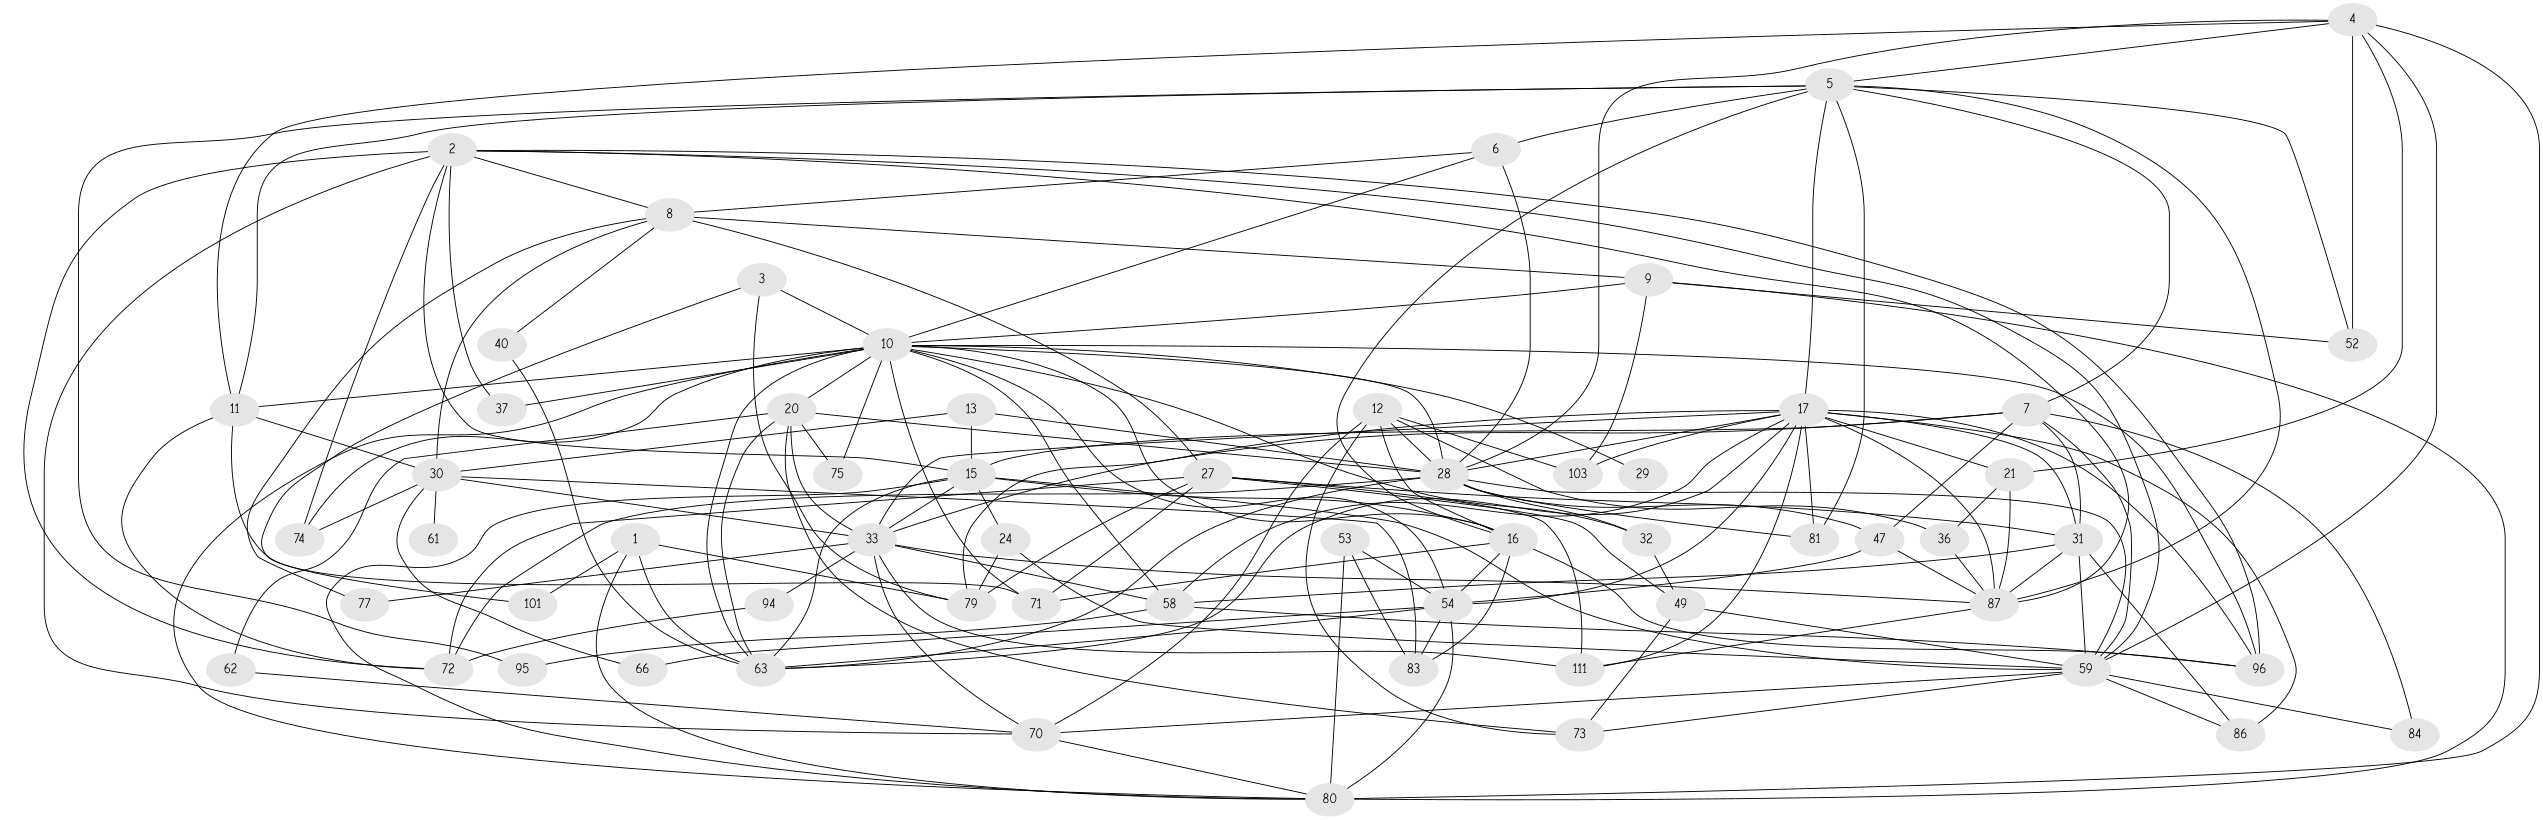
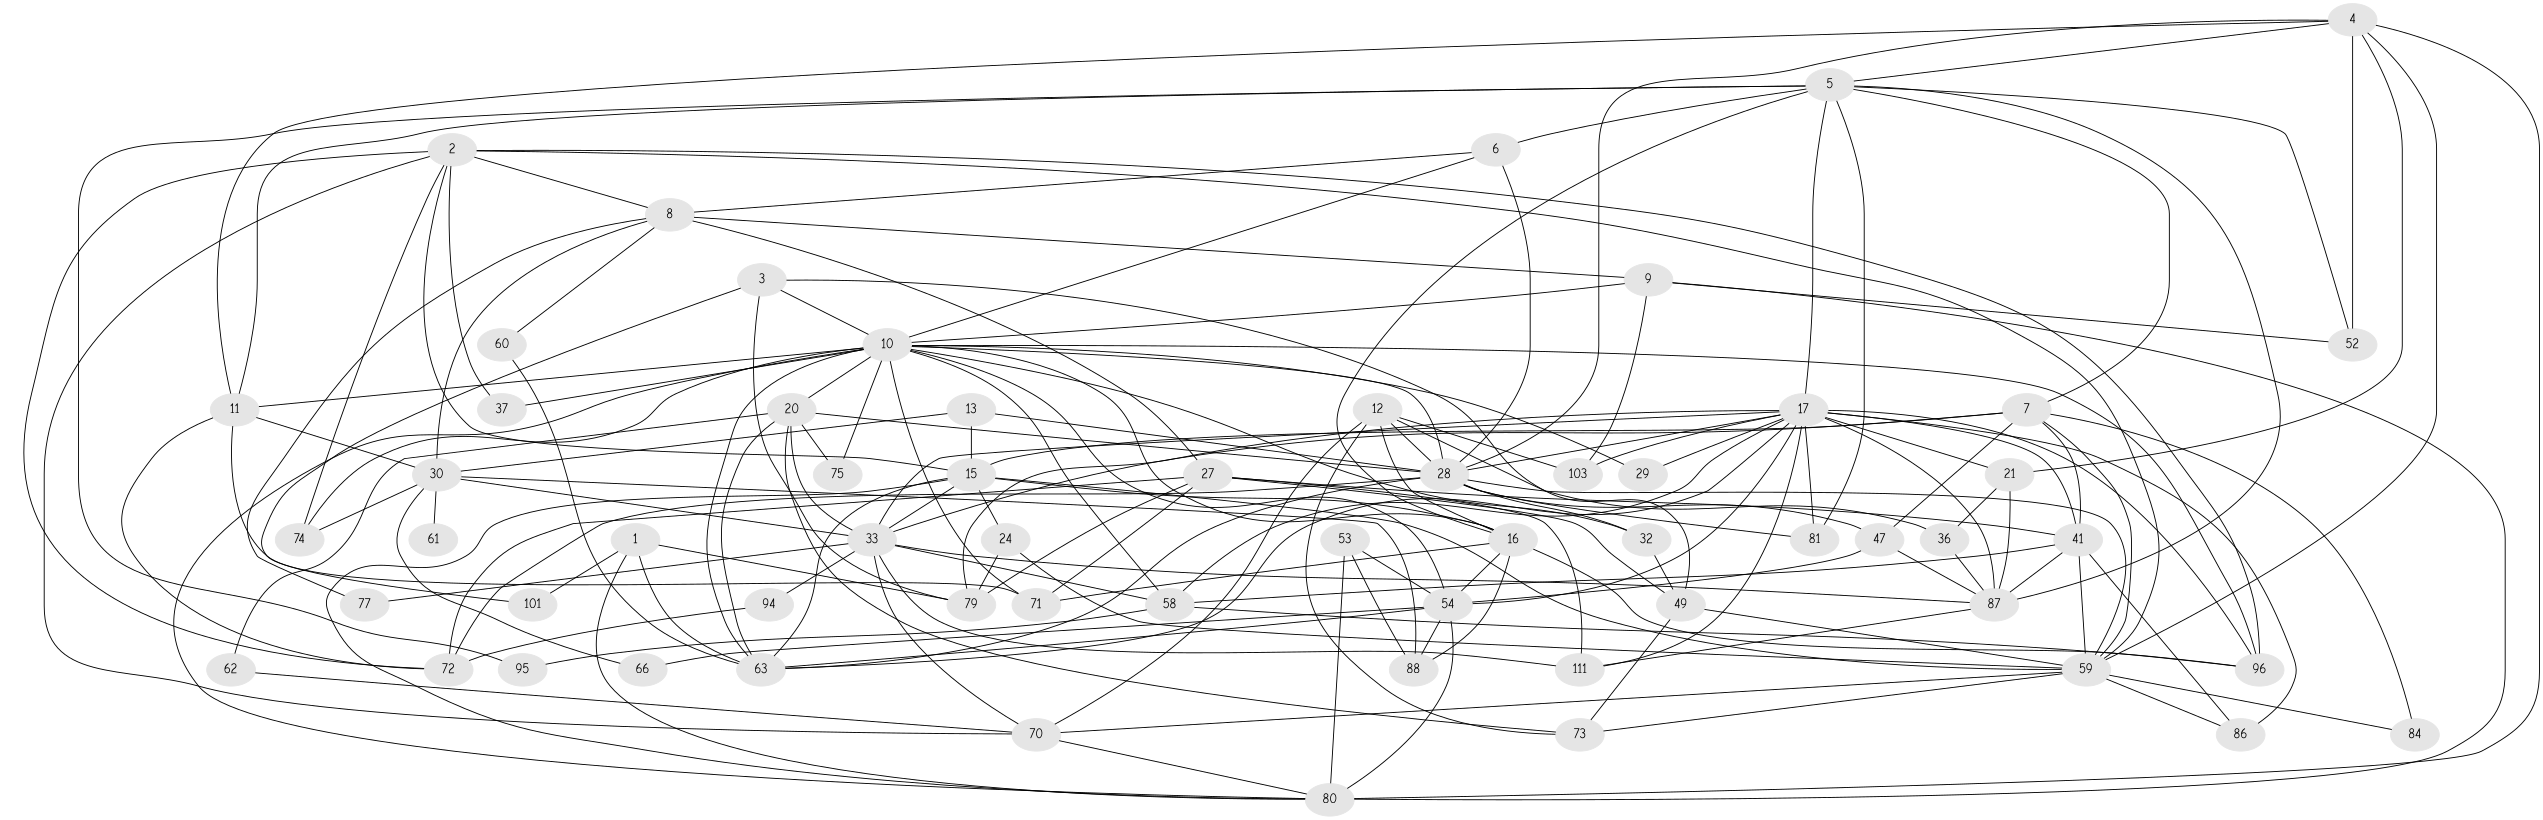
(1431, 220) -> none
none -> (1268, 335)
(502, 345) -> (502, 345)
none -> (1723, 442)
(2078, 540) -> (2078, 540)
(1414, 670) -> (1414, 670)
